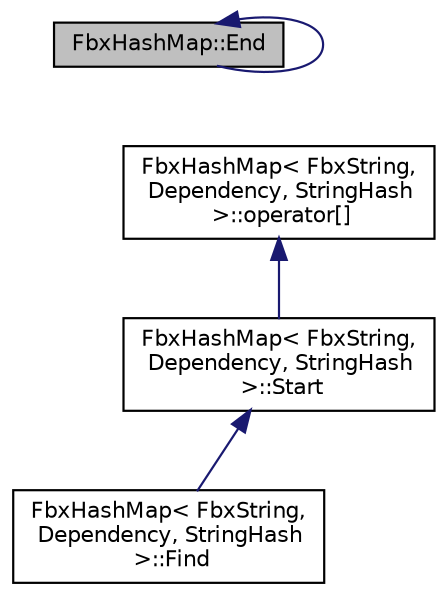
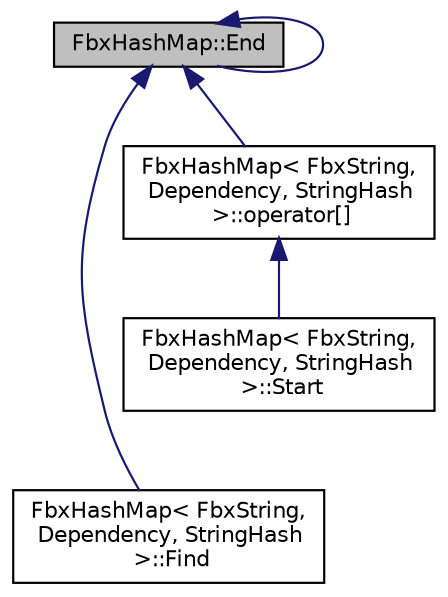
none -> (221, 115)
(218, 460) -> (82, 287)
